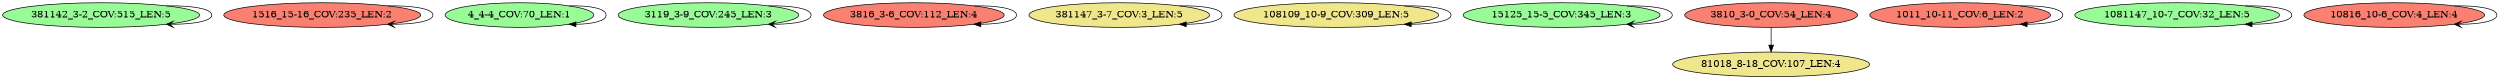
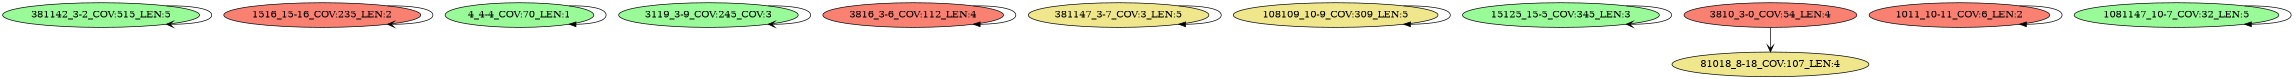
(708, 15) -> (708, 15)
(2394, 15) -> none
(1771, 36) -> (1770, 36)
